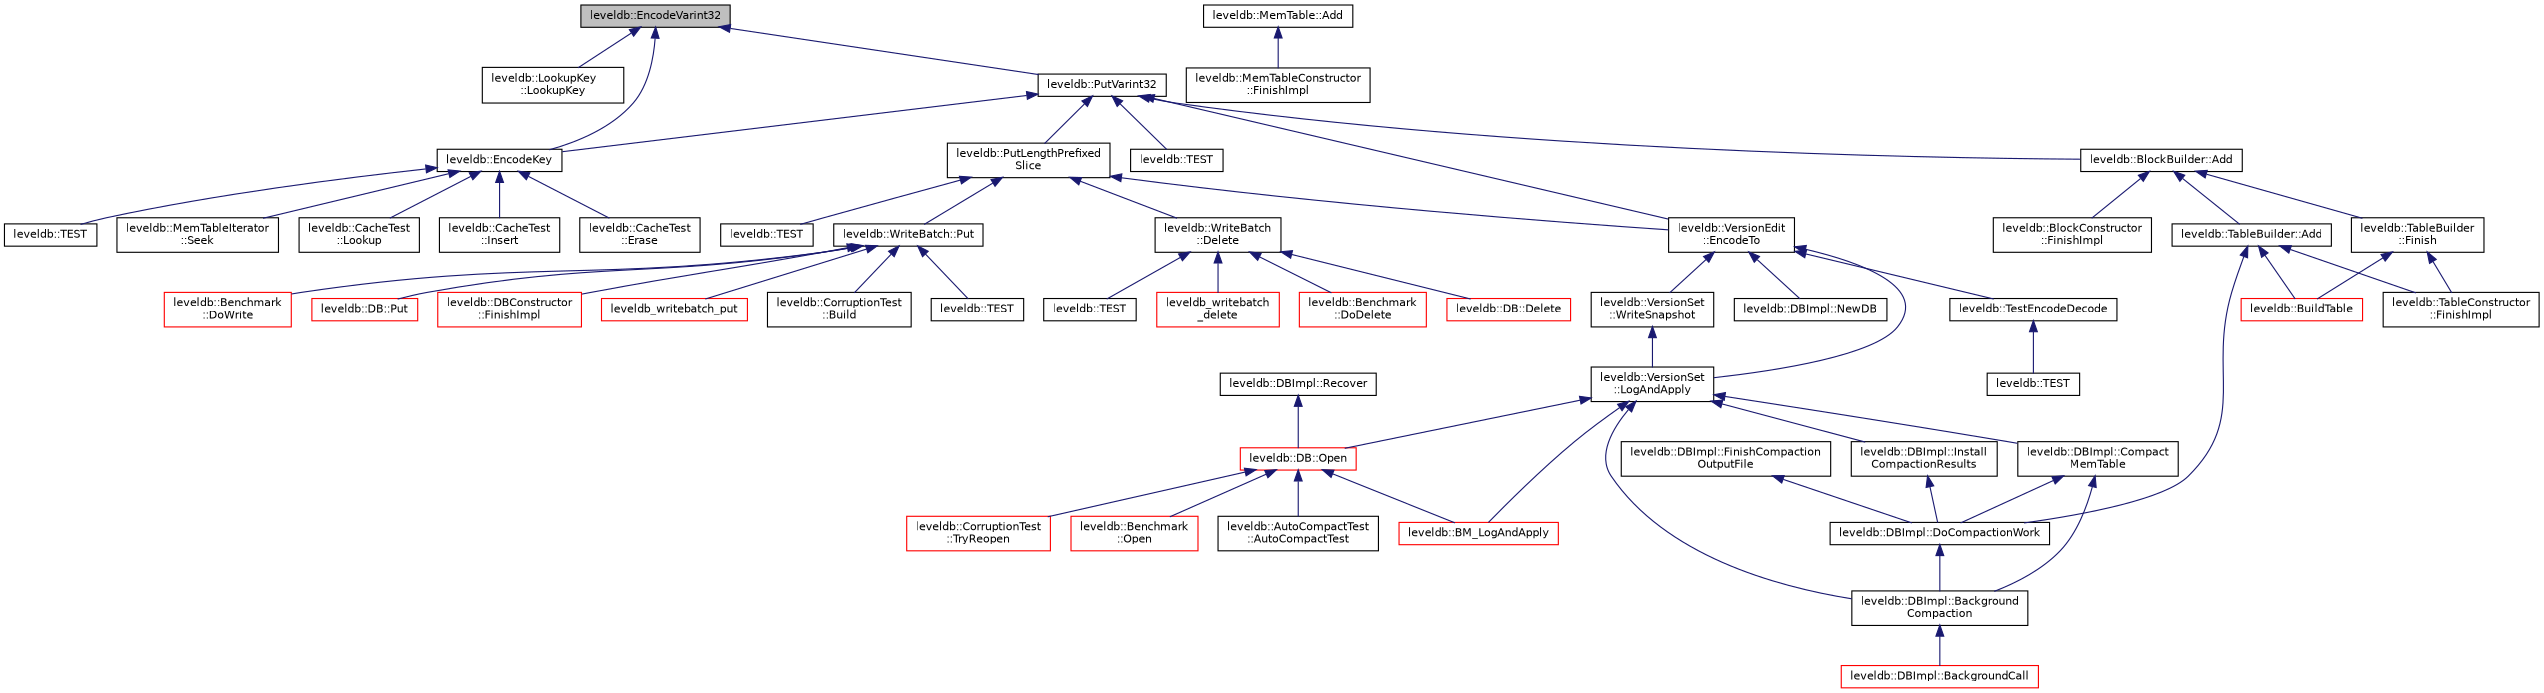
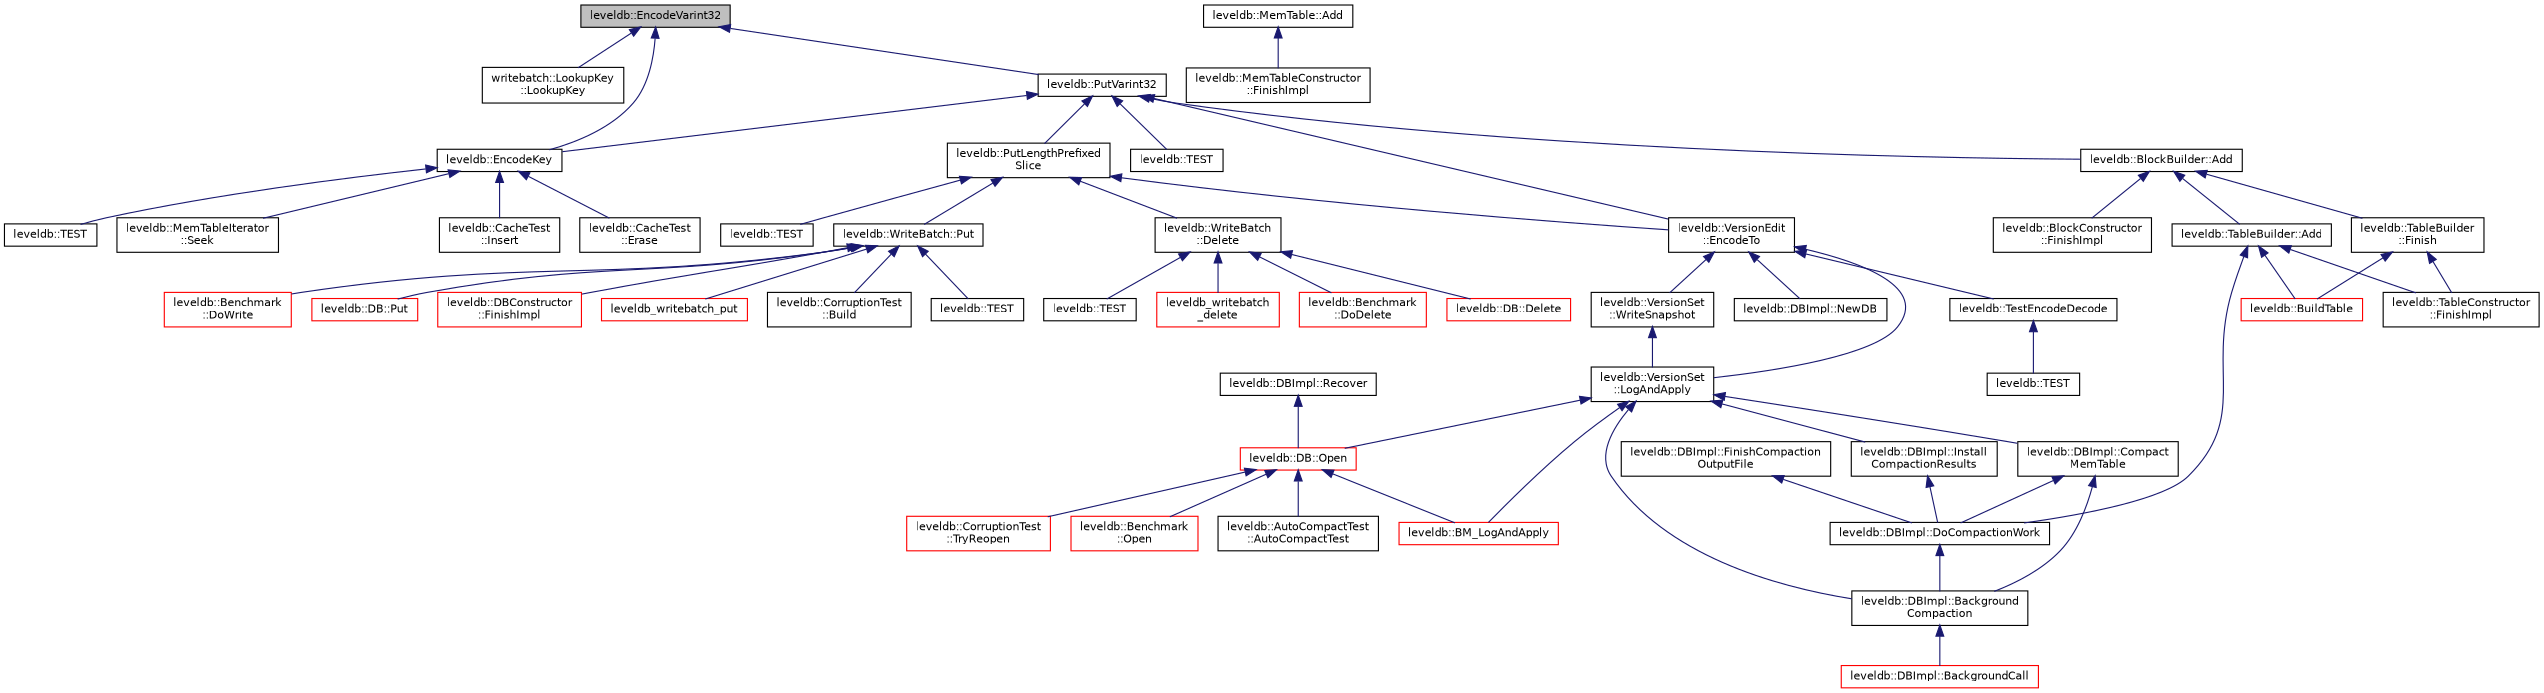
(553, 85) -> (553, 85)
(359, 235) -> none
